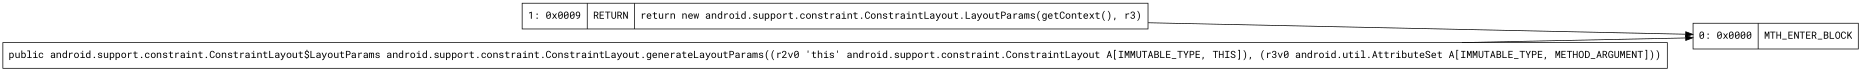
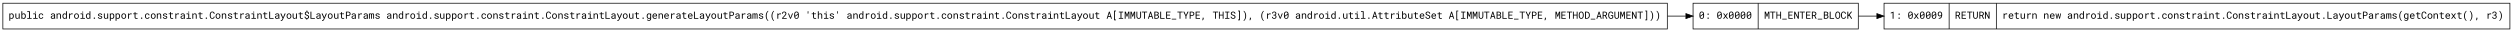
(1417, 28) -> (1868, 16)
